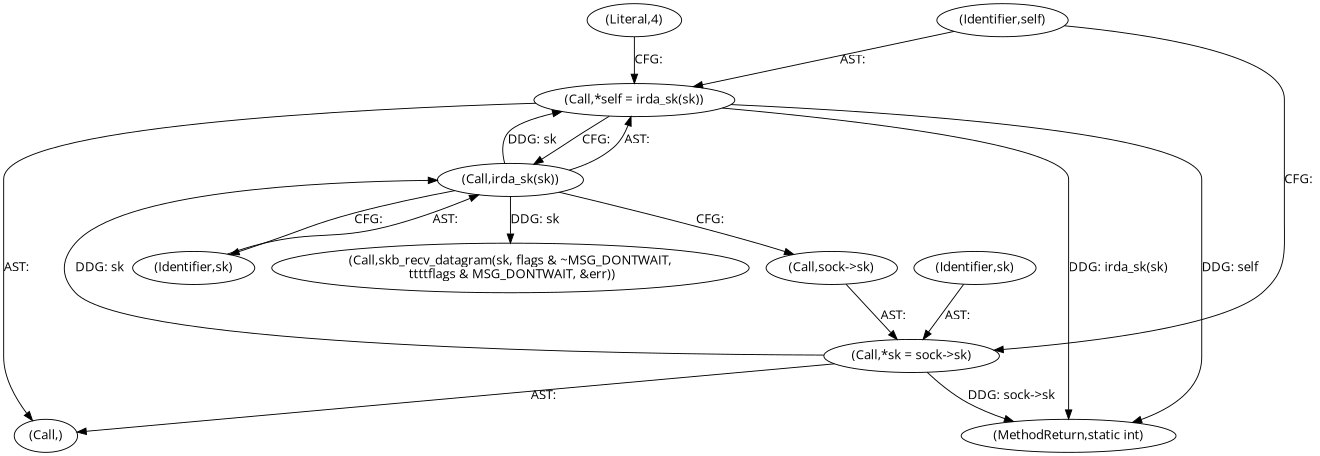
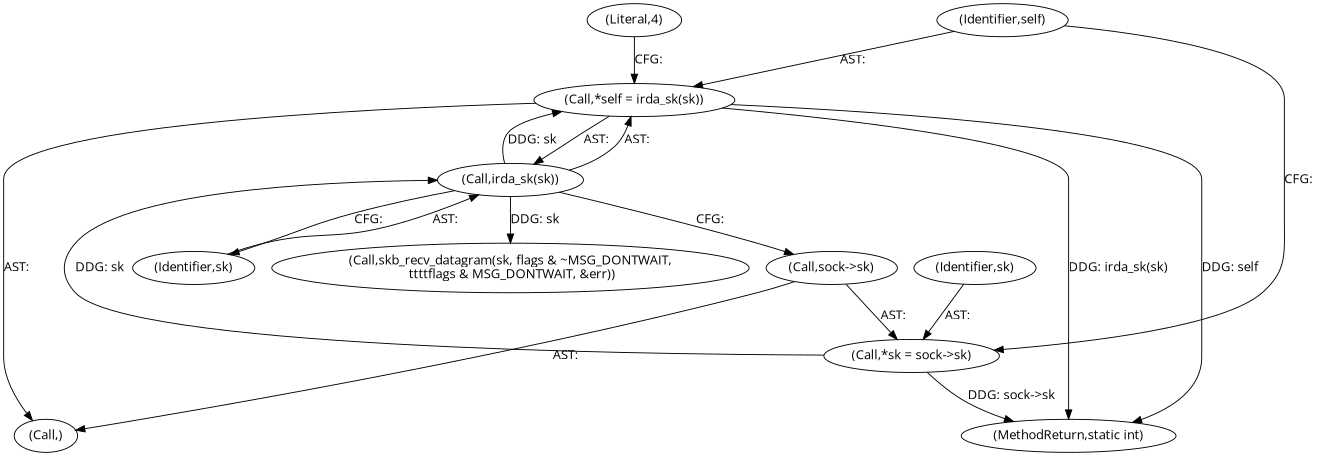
(598, 140) -> (598, 140)
(460, 398) -> (442, 364)
